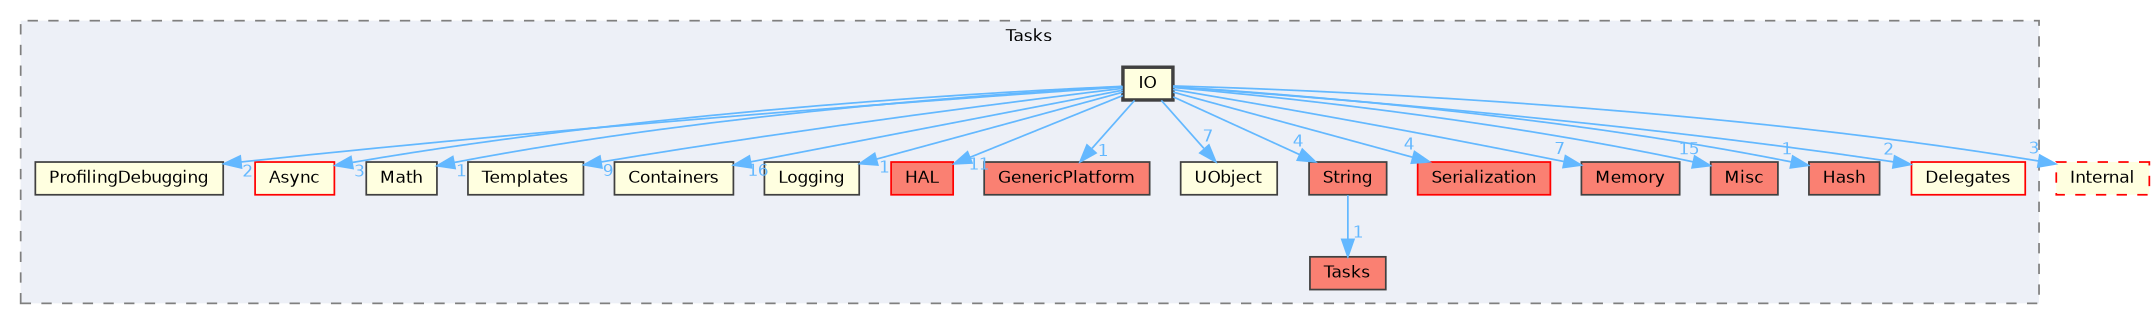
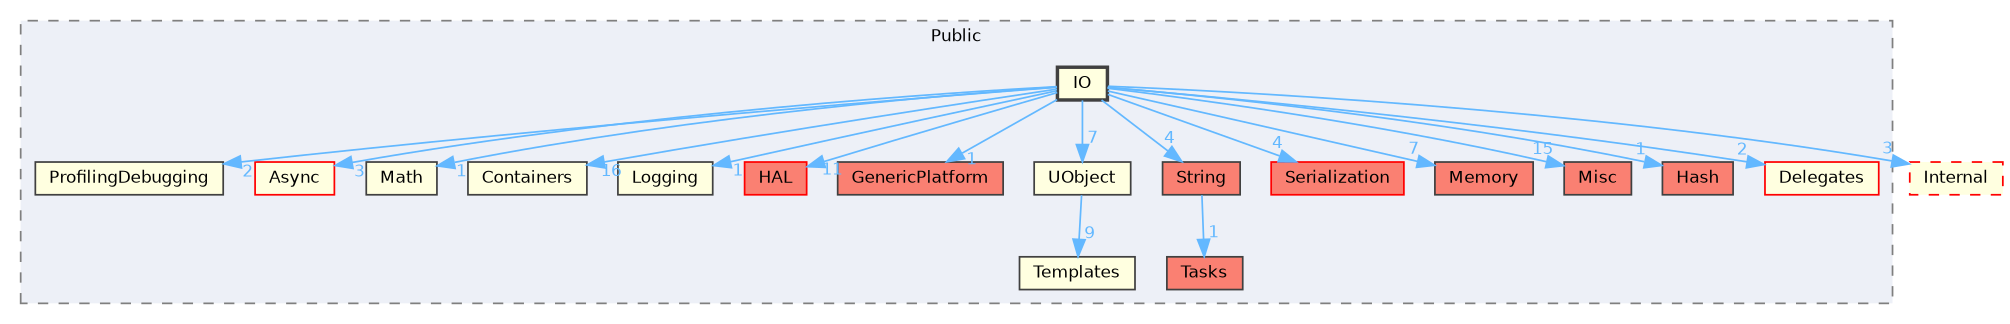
(1030, 37) -> (957, 37)
(862, 122) -> (1080, 217)
